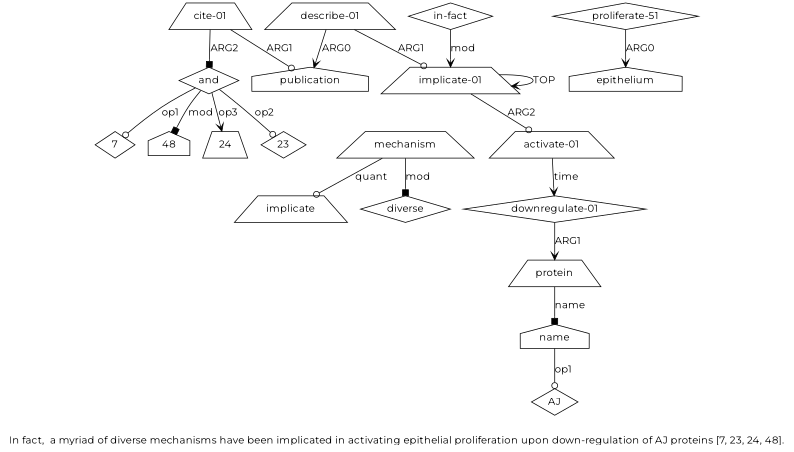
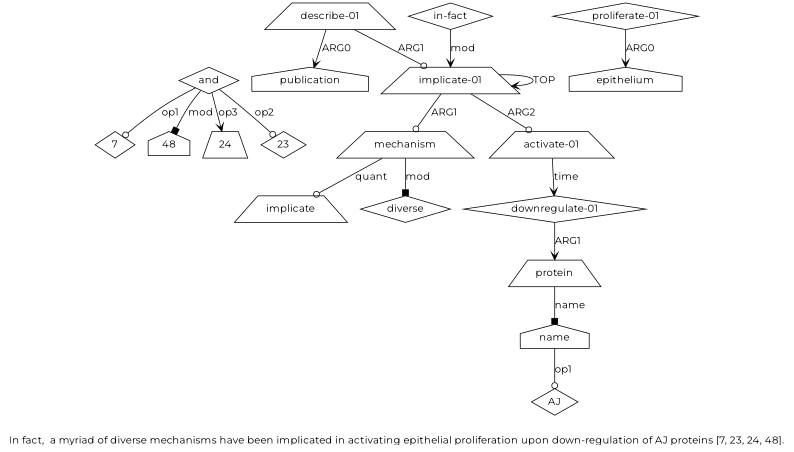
(210, 16) -> none
(626, 16) -> (626, 16)
none -> (429, 110)
